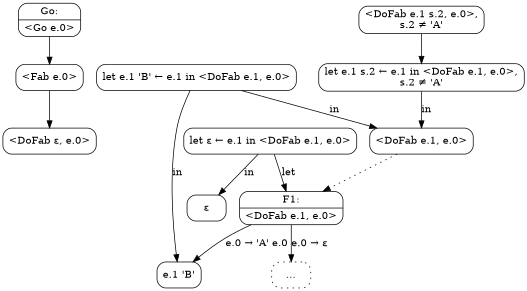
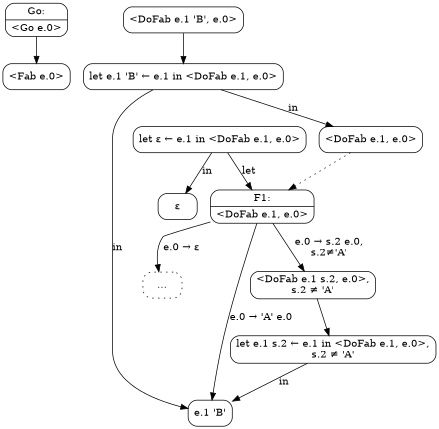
none -> (183, 20)
(422, 106) -> (273, 381)
(50, 141) -> none
none -> (286, 244)
